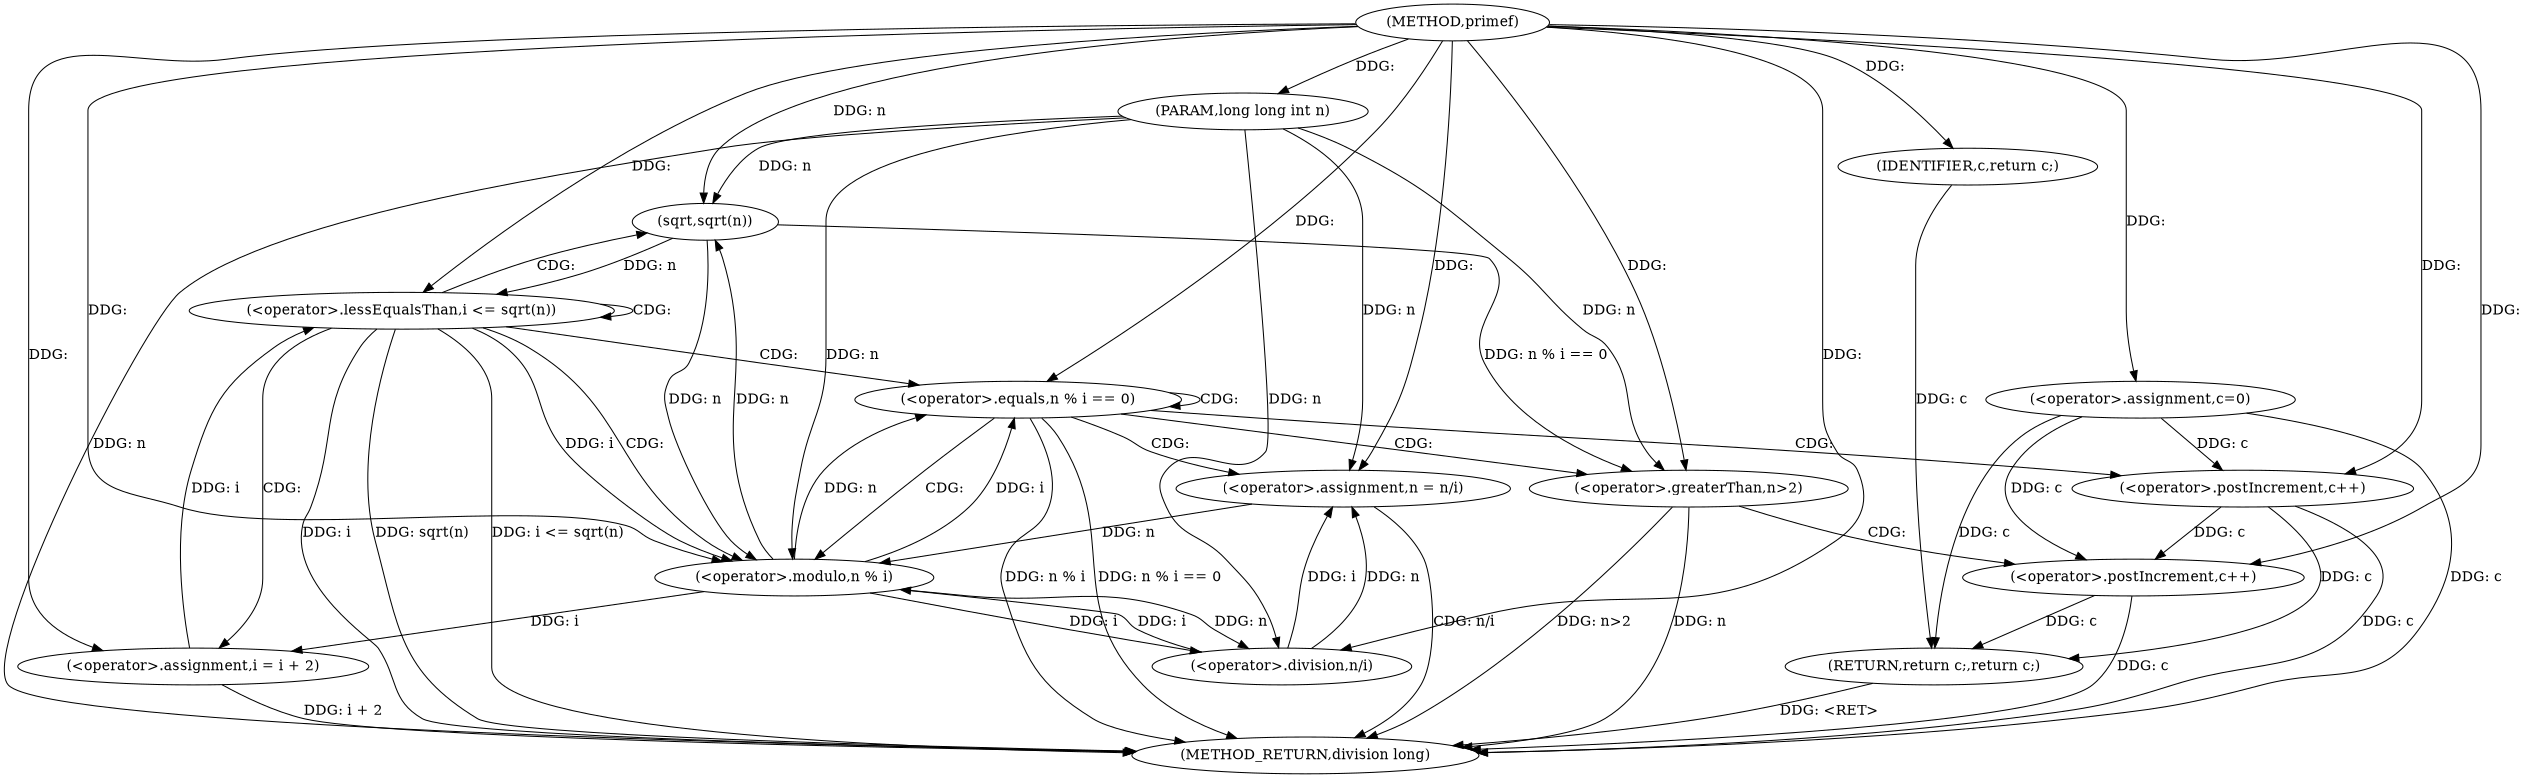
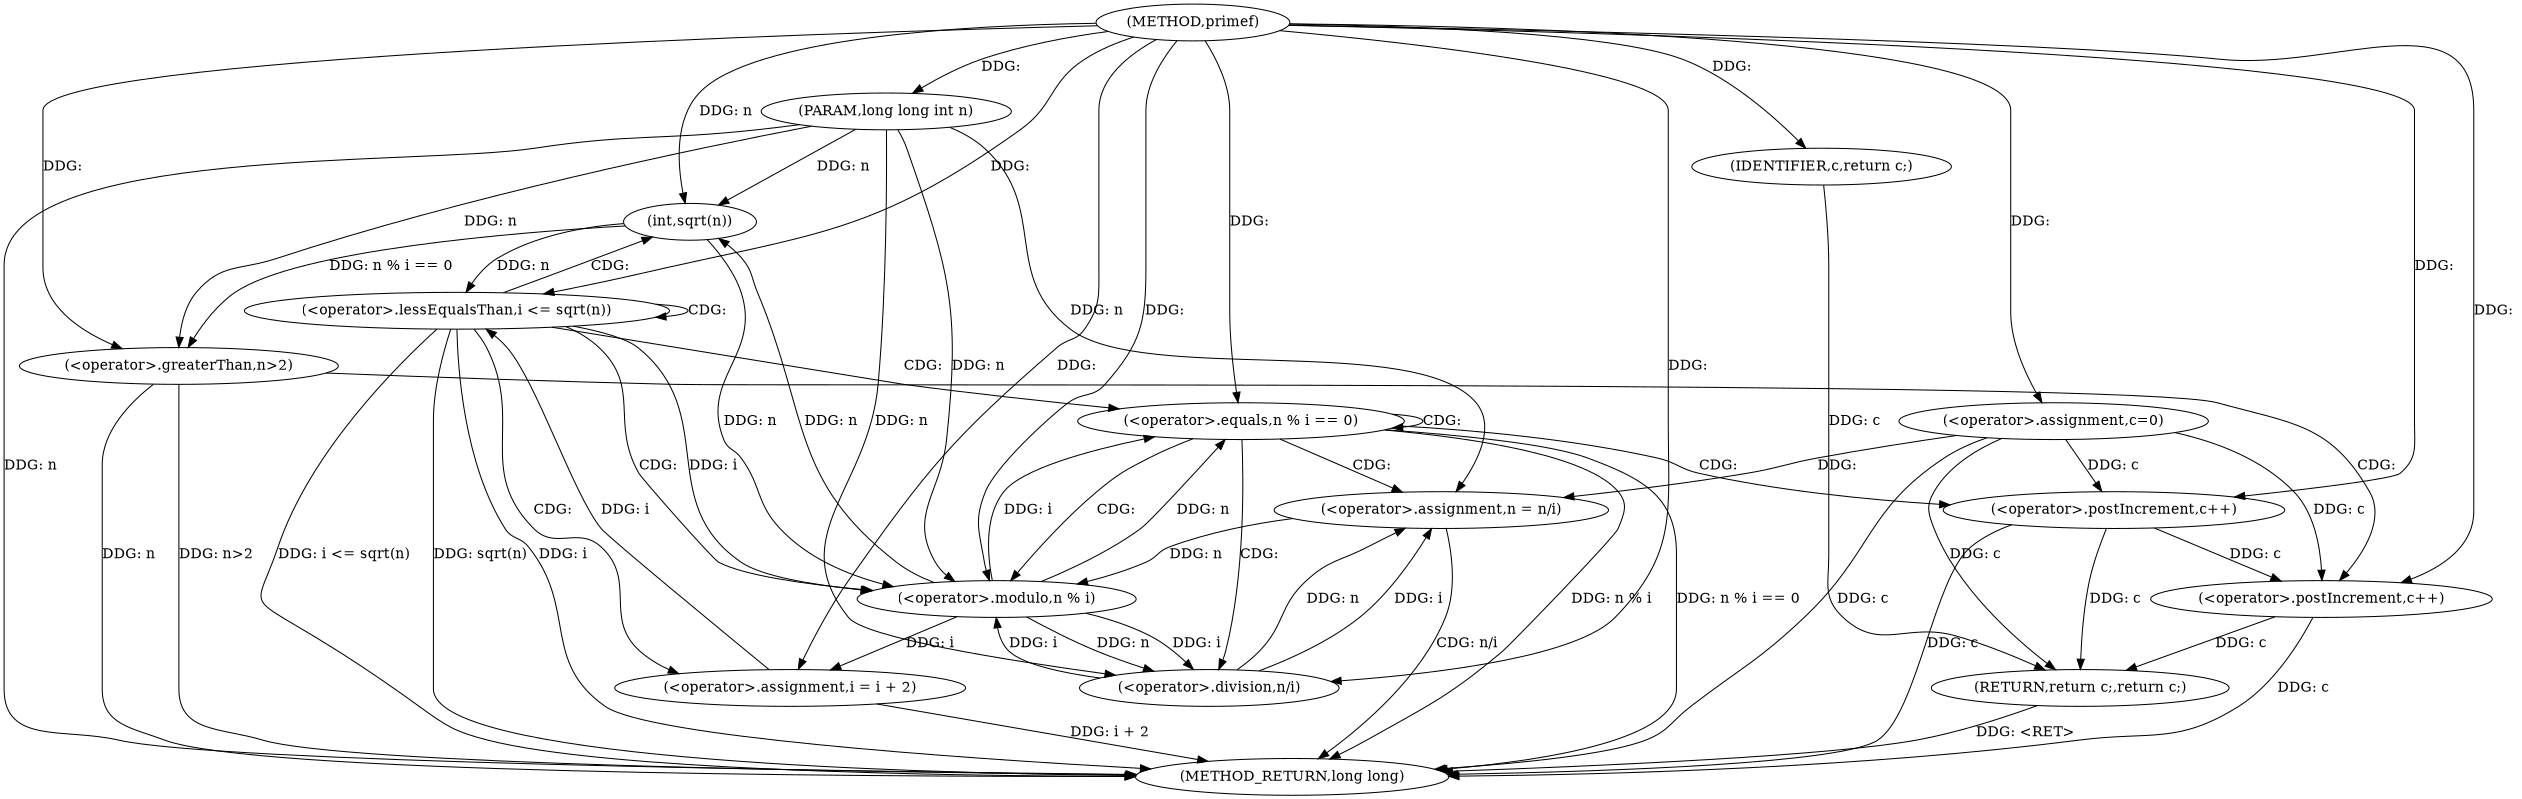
(705, 222) -> (690, 222)
(1432, 268) -> (1766, 470)
(1349, 444) -> (1240, 551)
(1305, 755) -> (1292, 777)
